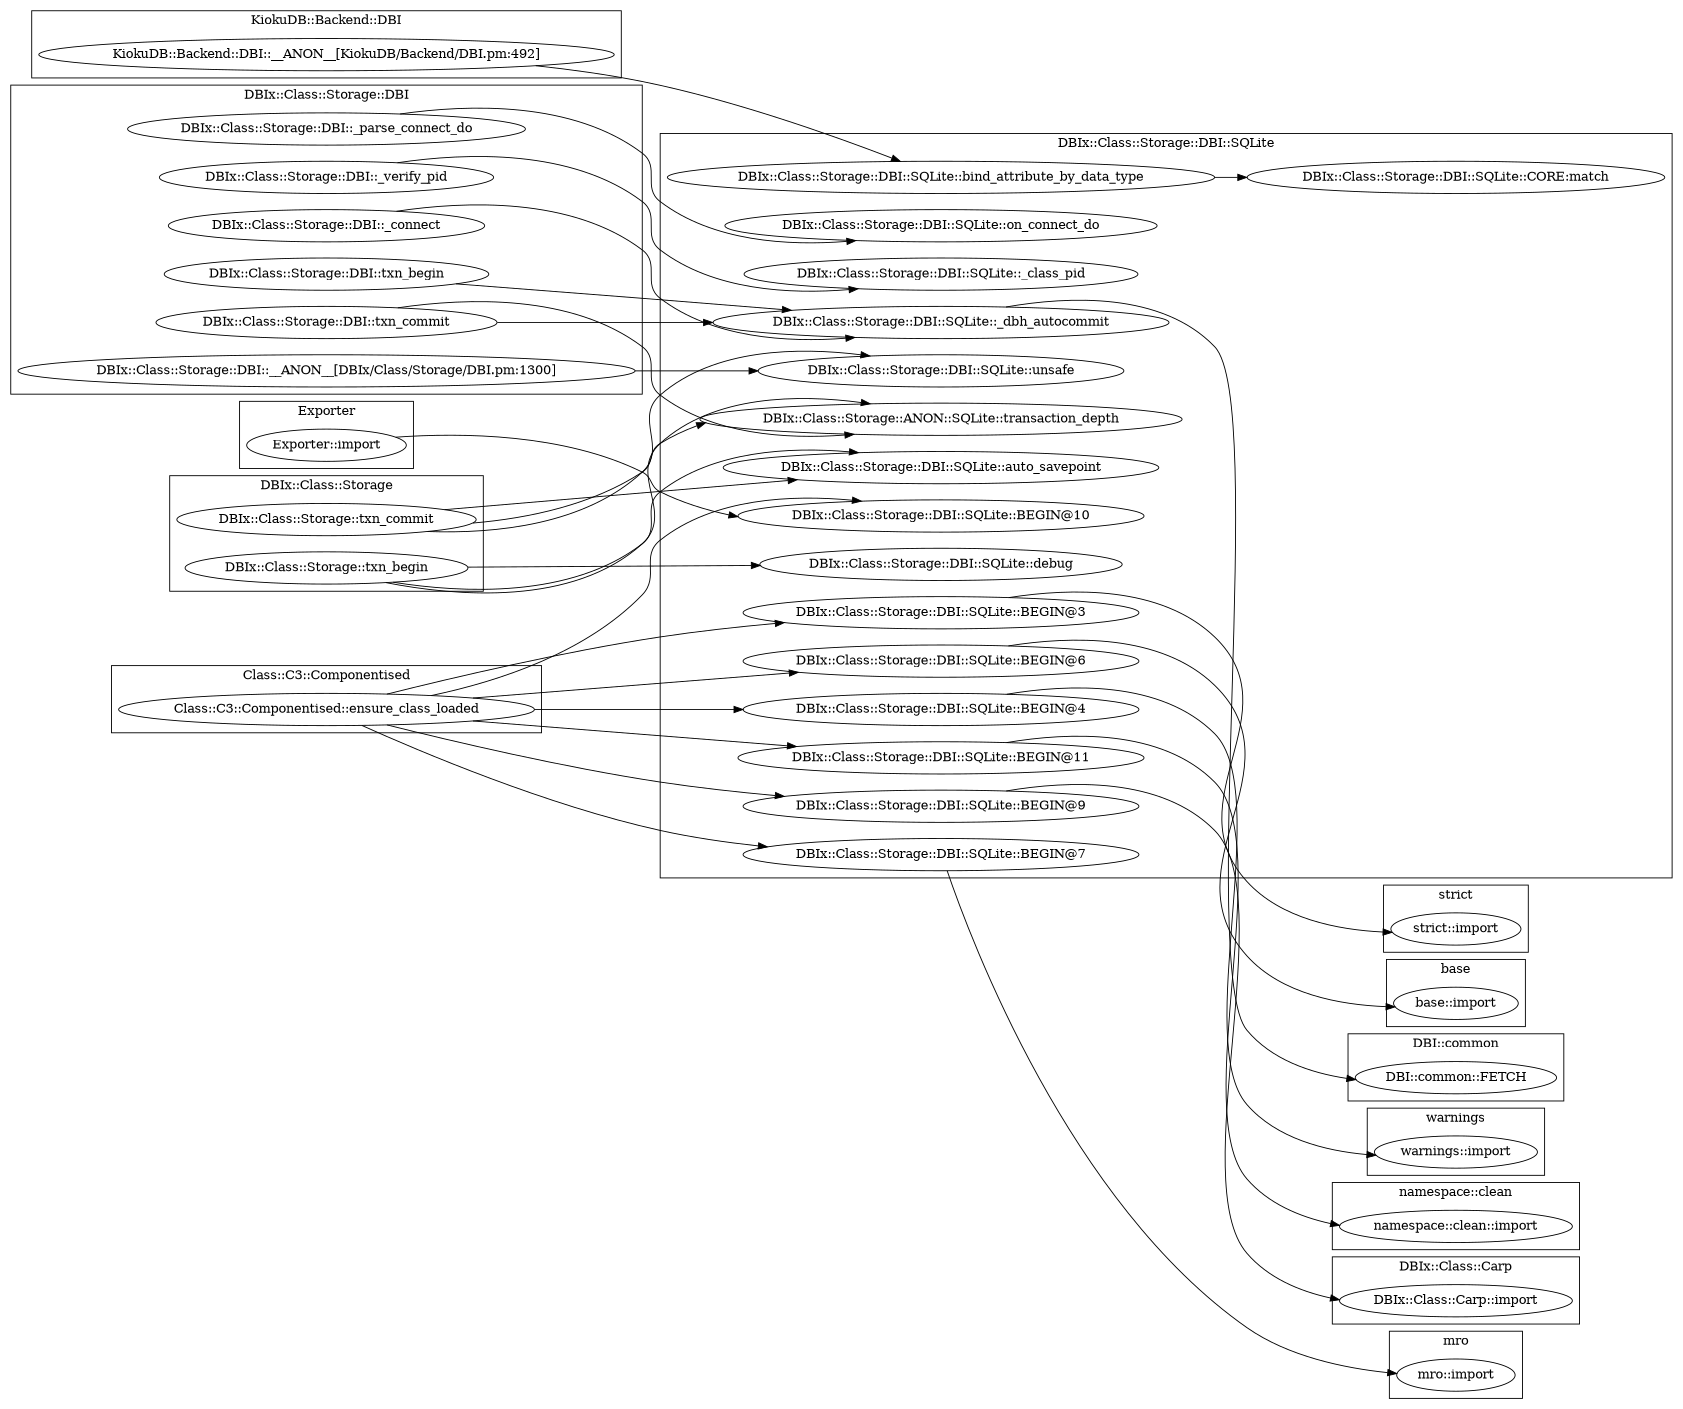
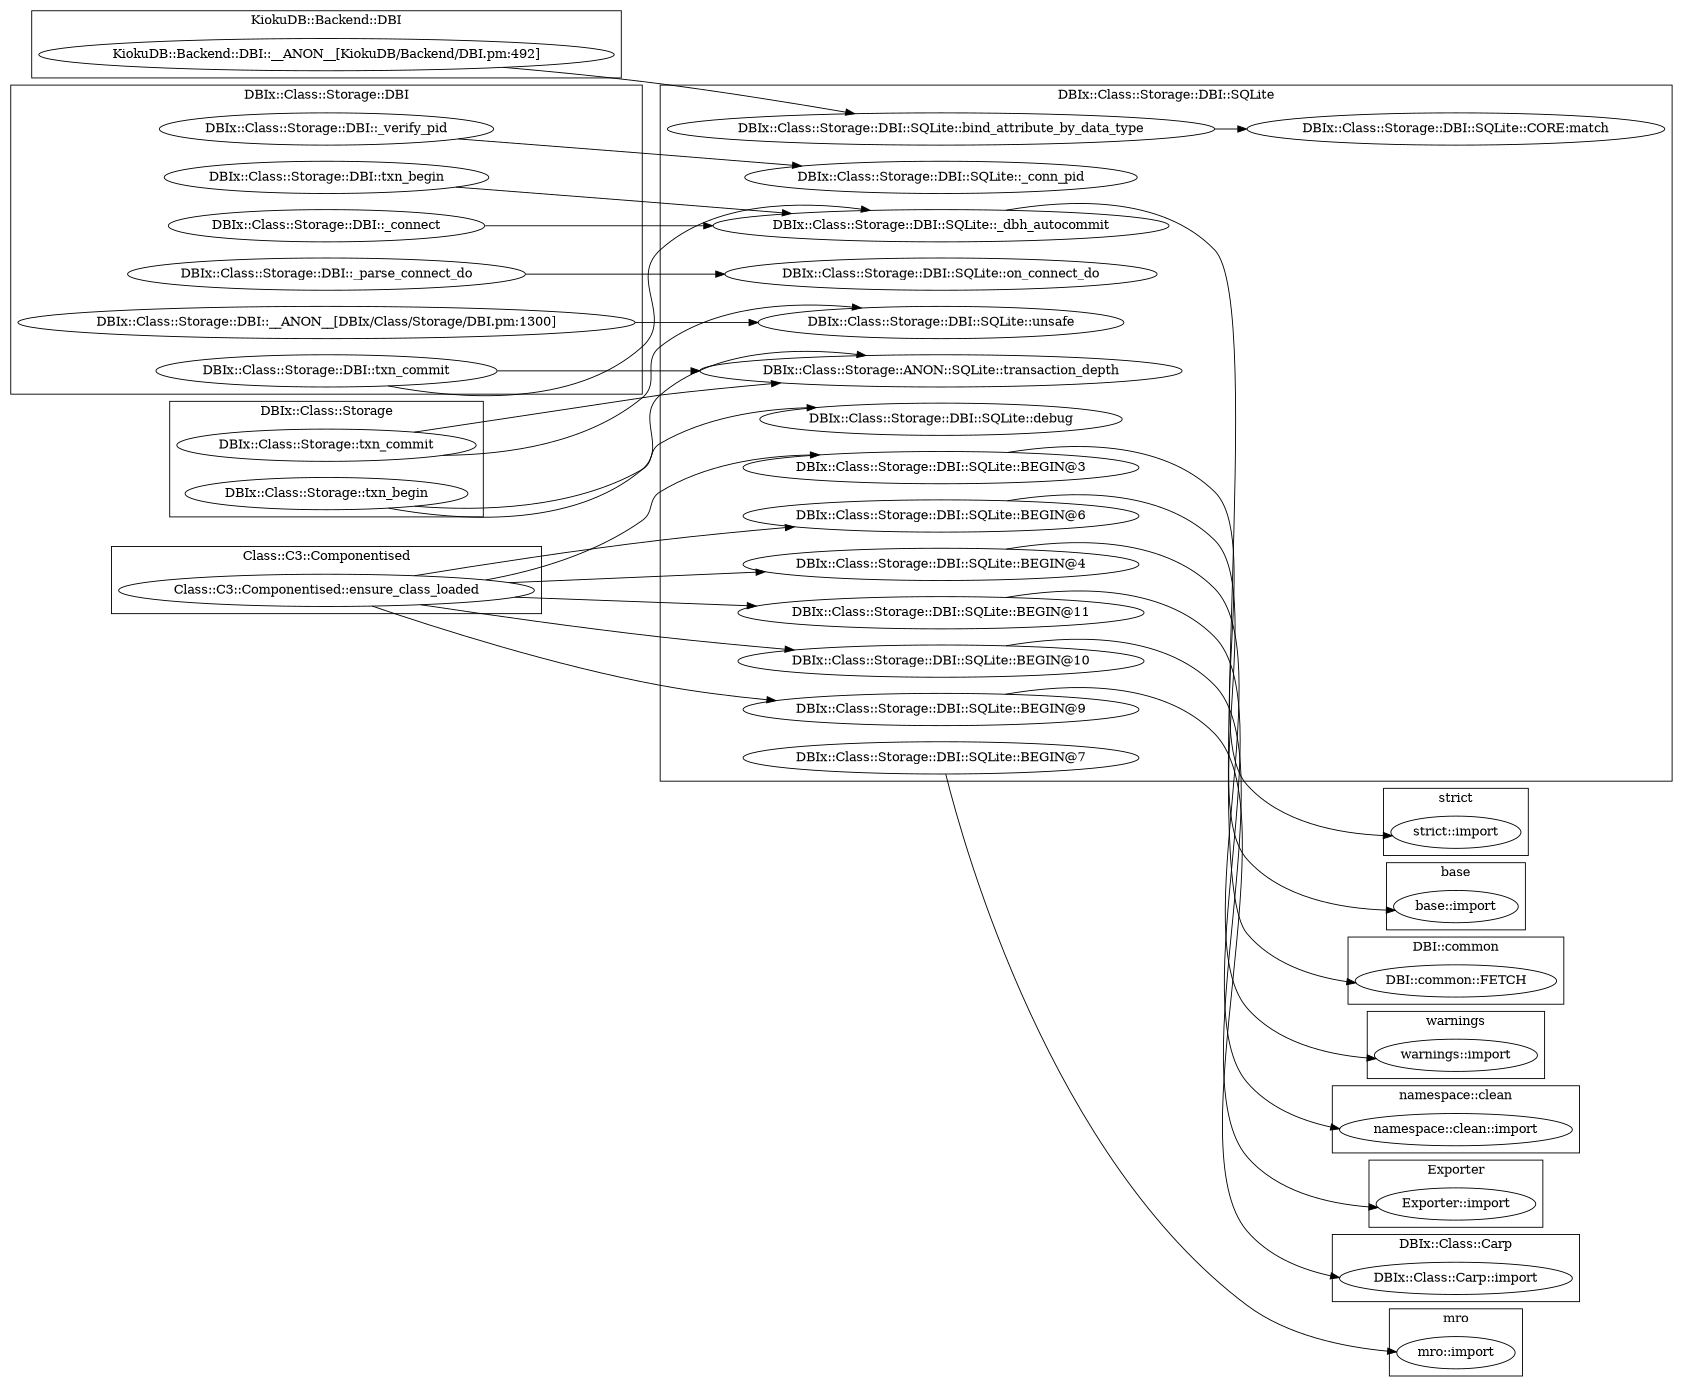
(941, 274) -> (941, 177)
(571, 448) -> (1219, 694)
(941, 468) -> none
(555, 801) -> none
